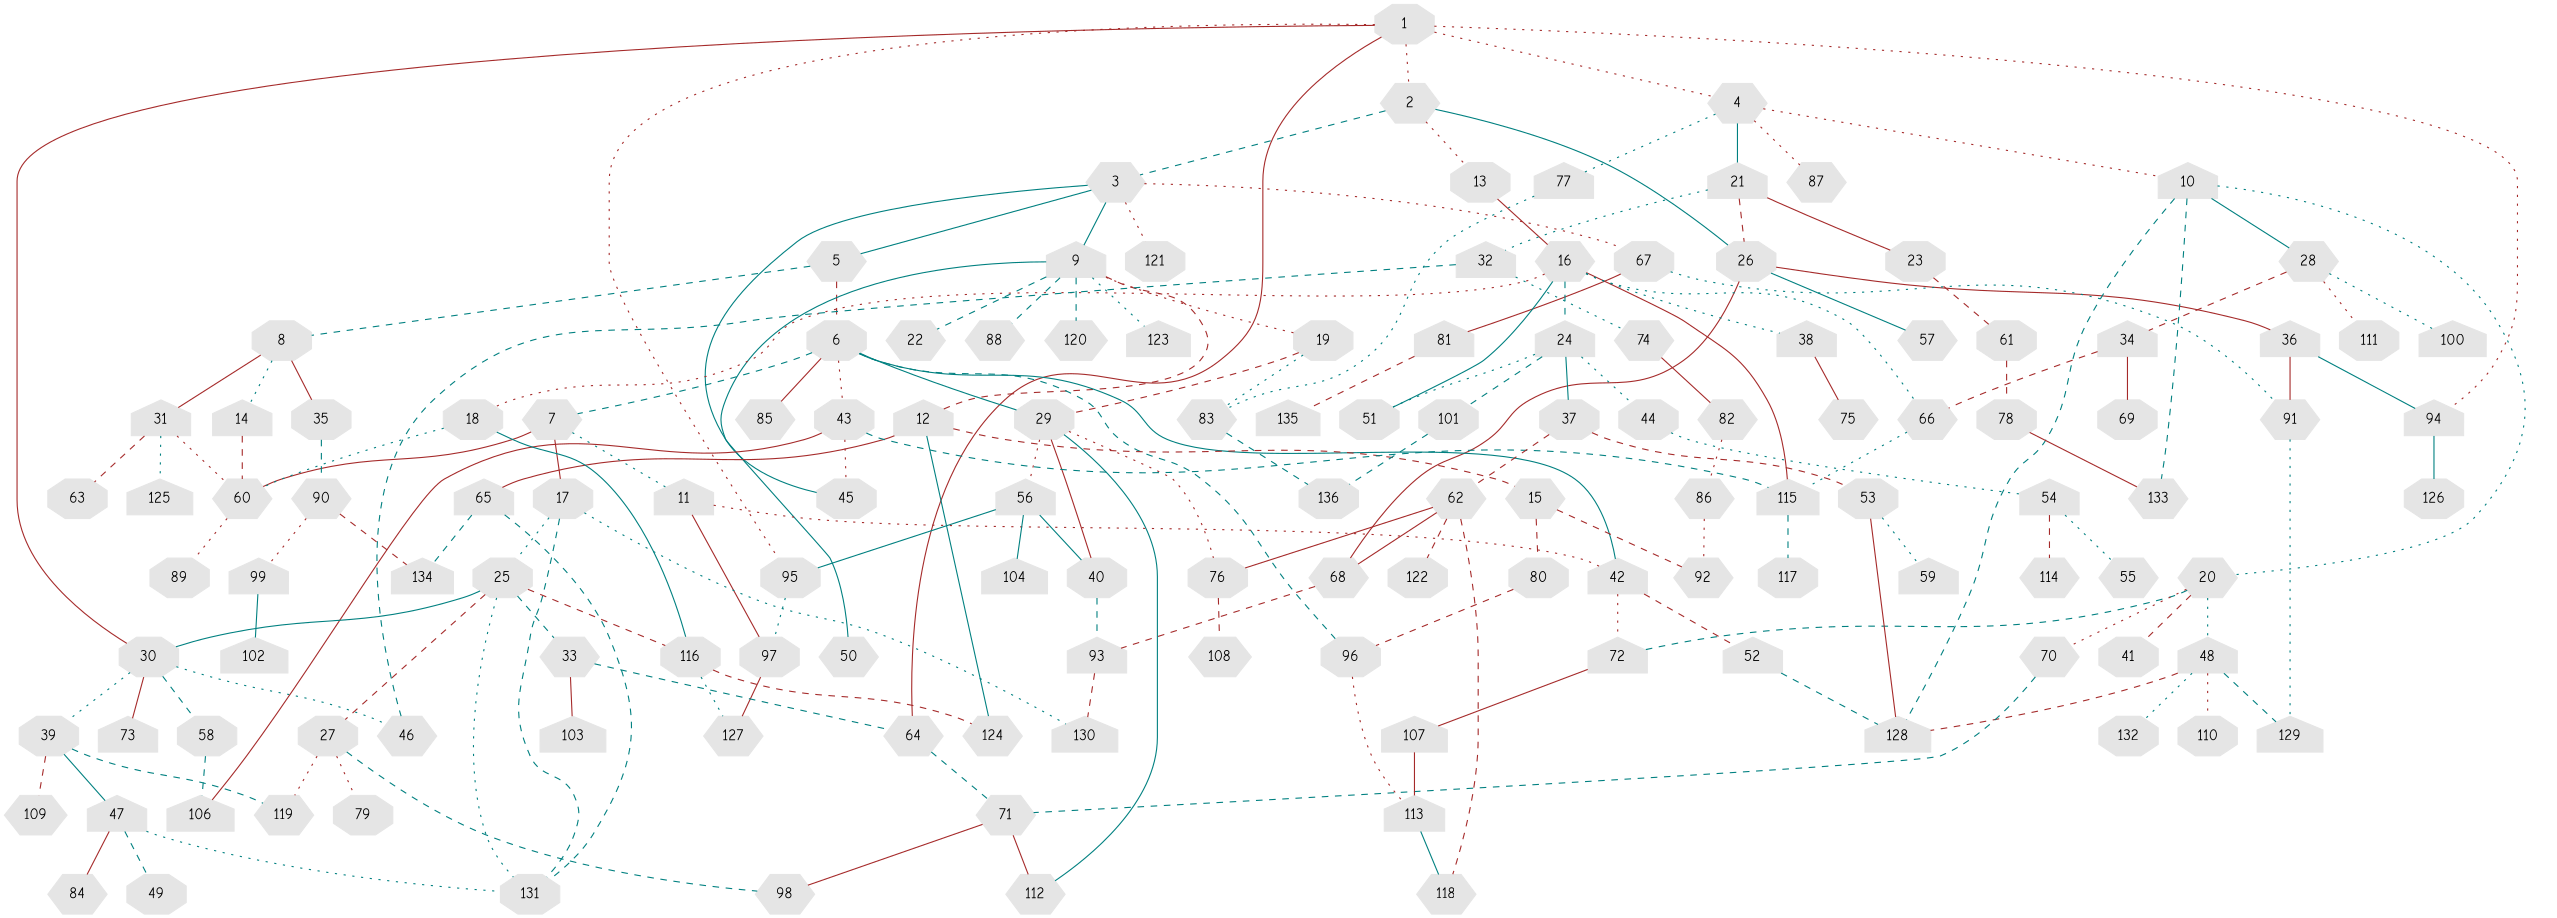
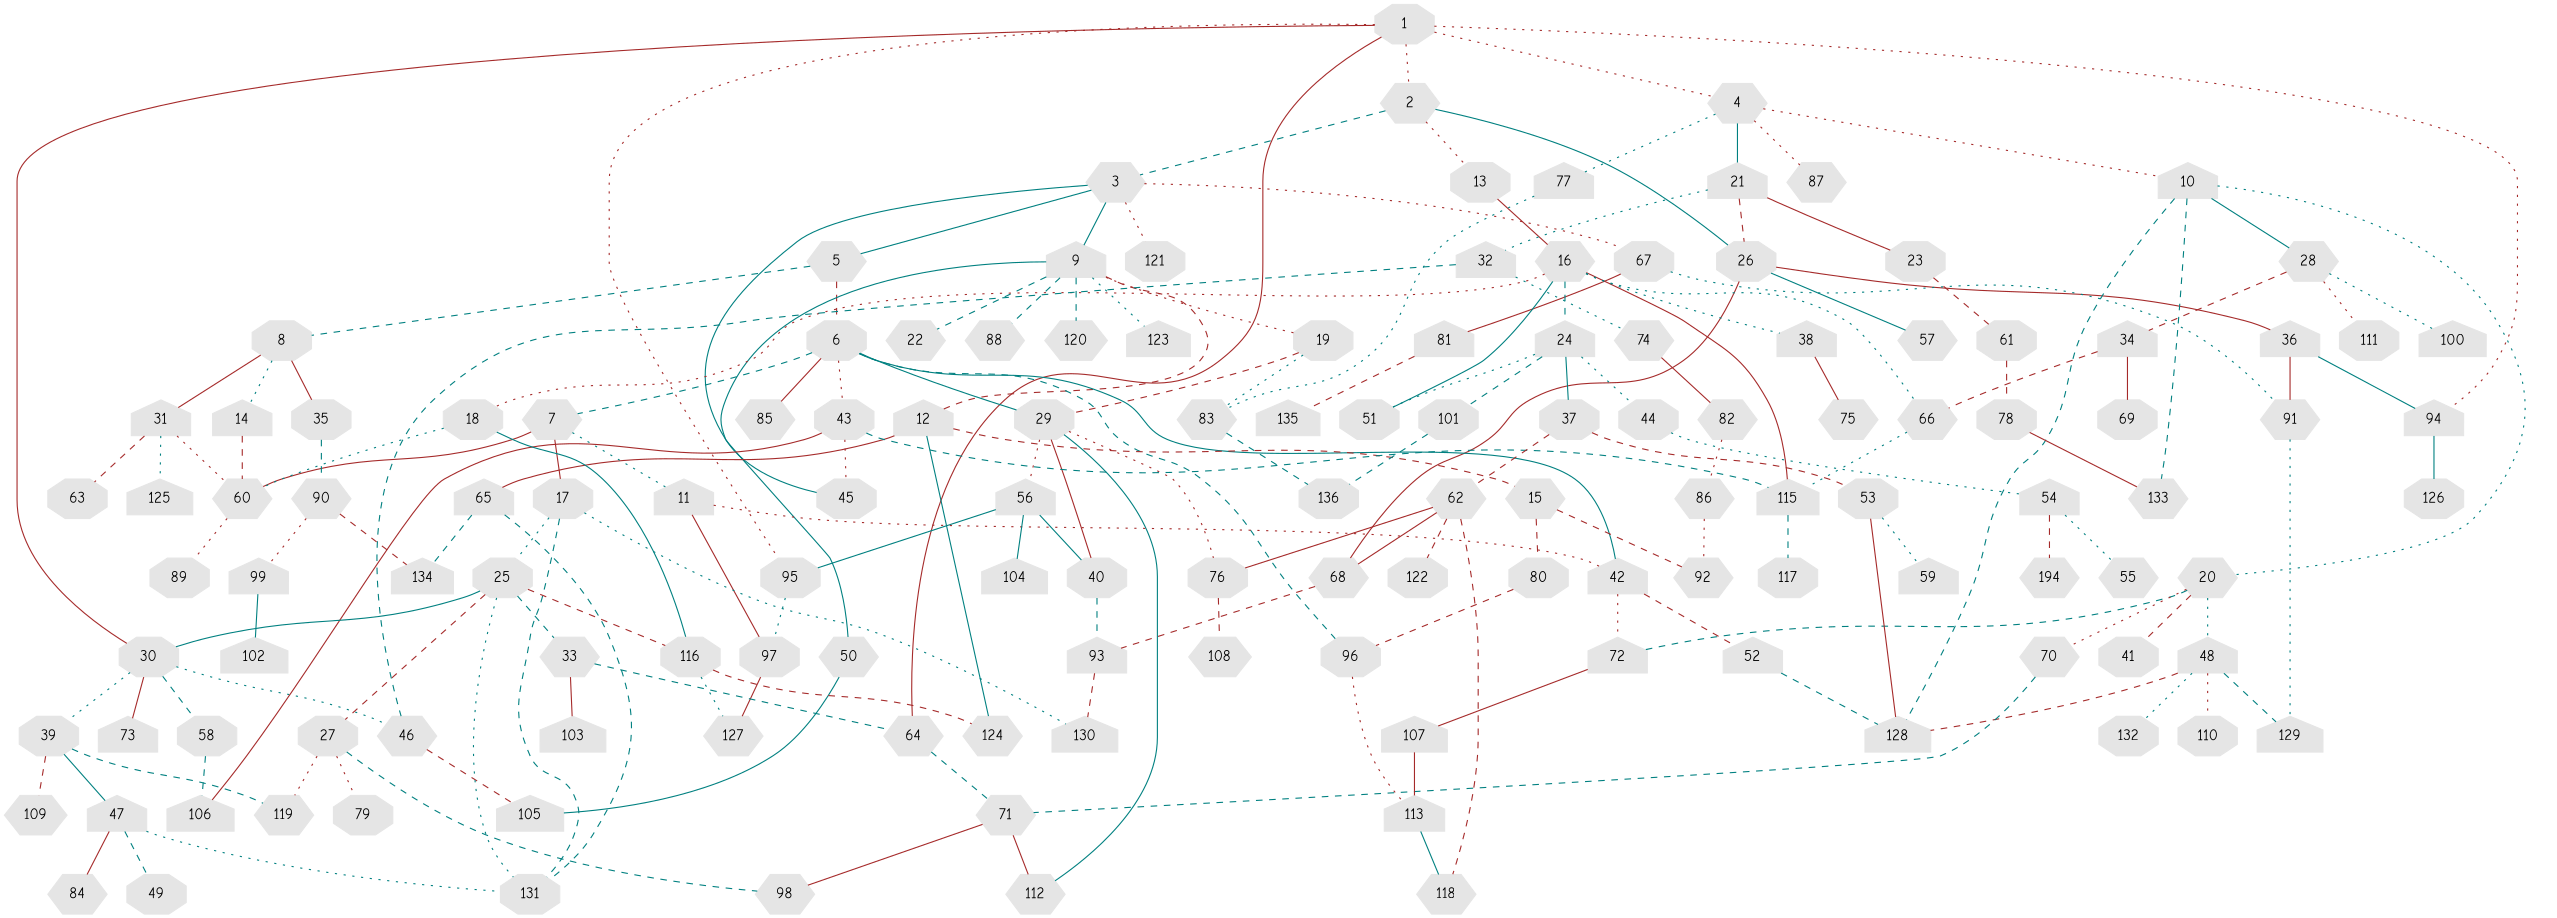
(2049, 578) -> (2049, 578)
none -> (530, 815)
